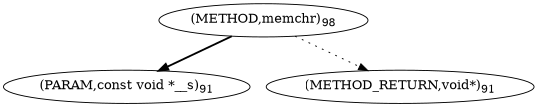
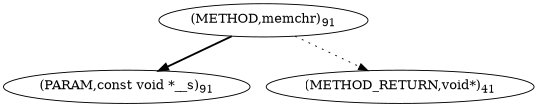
(329, 19) -> (329, 19)
(488, 85) -> (488, 85)
